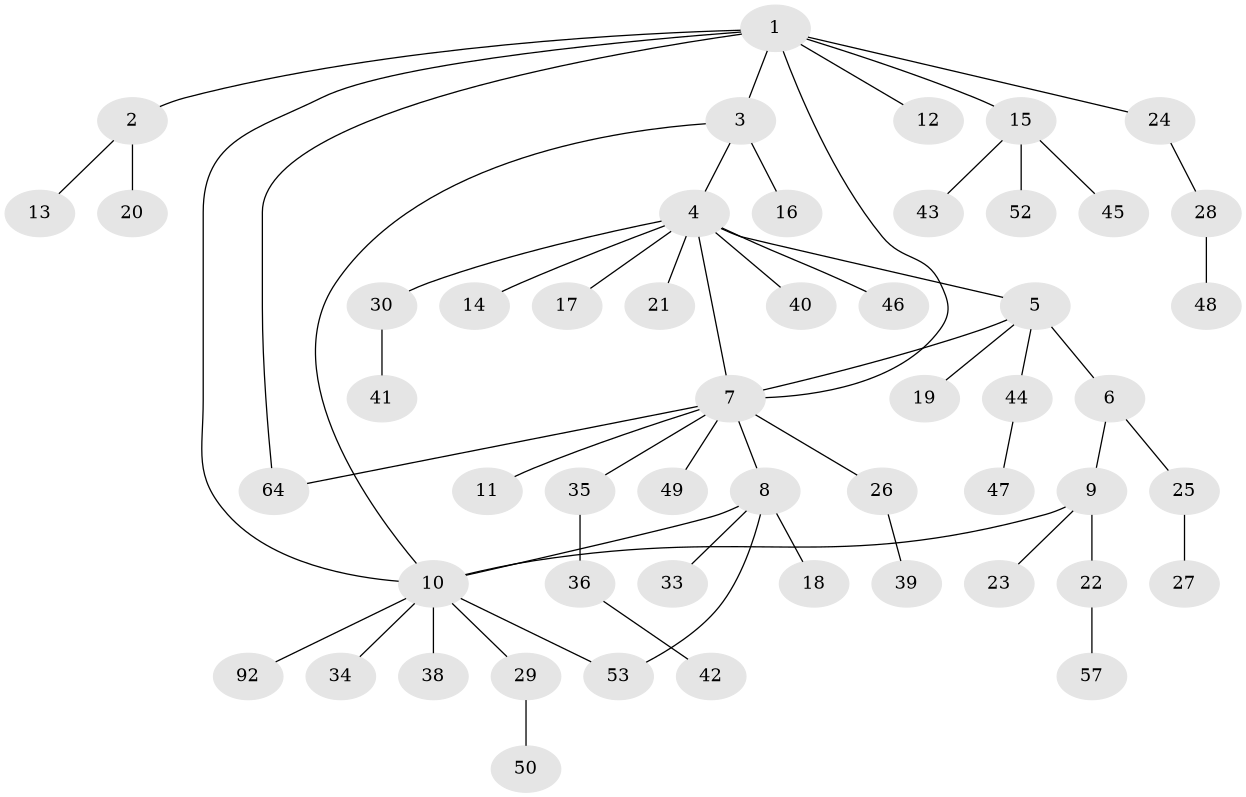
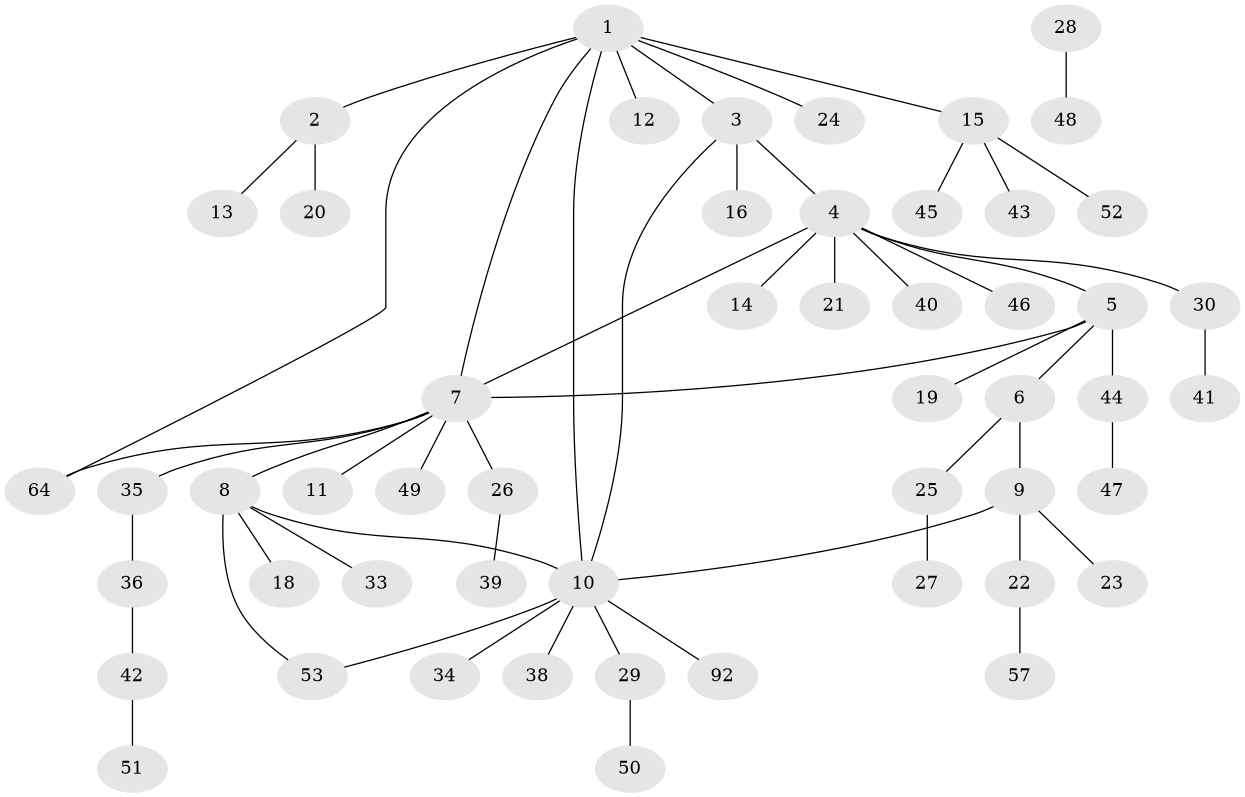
(1183, 167) -> none
(567, 306) -> none
none -> (132, 769)
